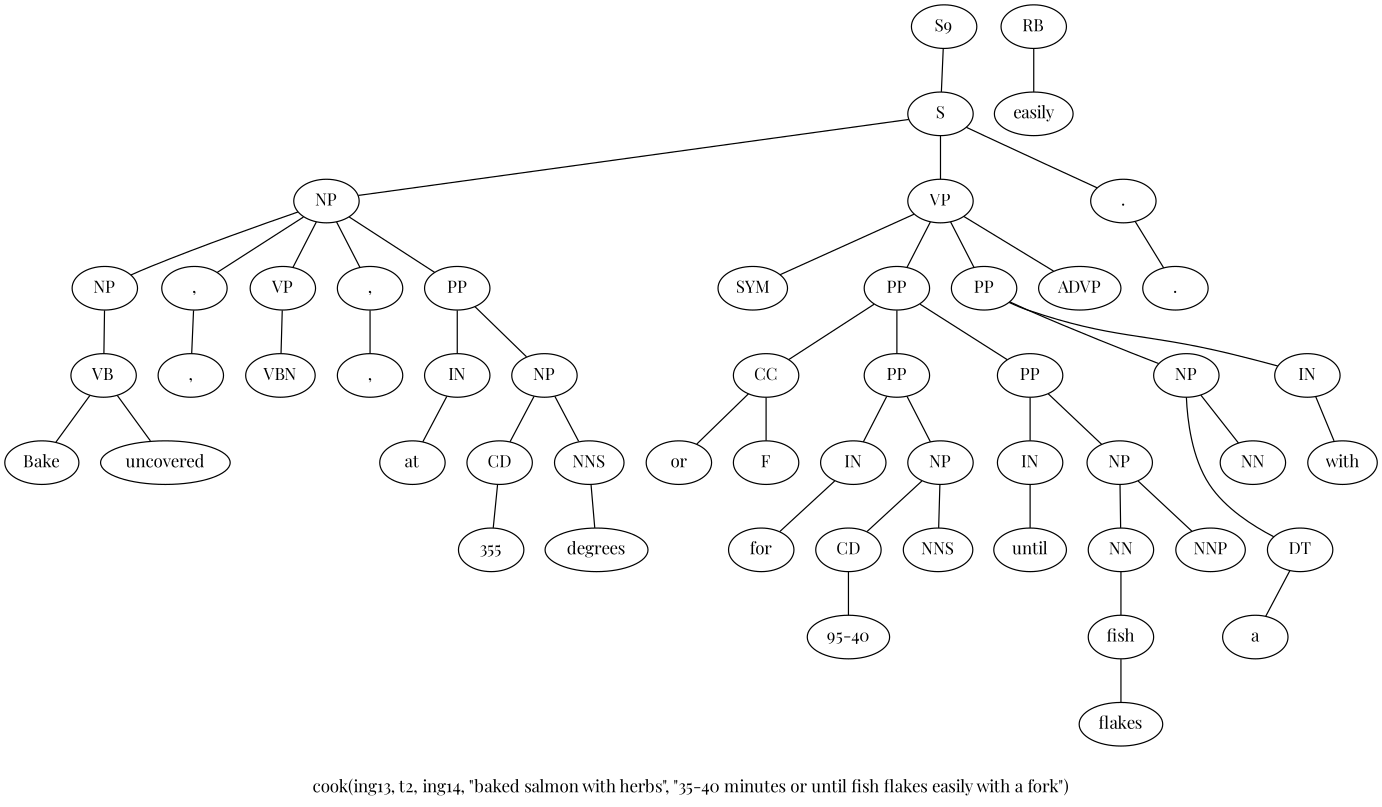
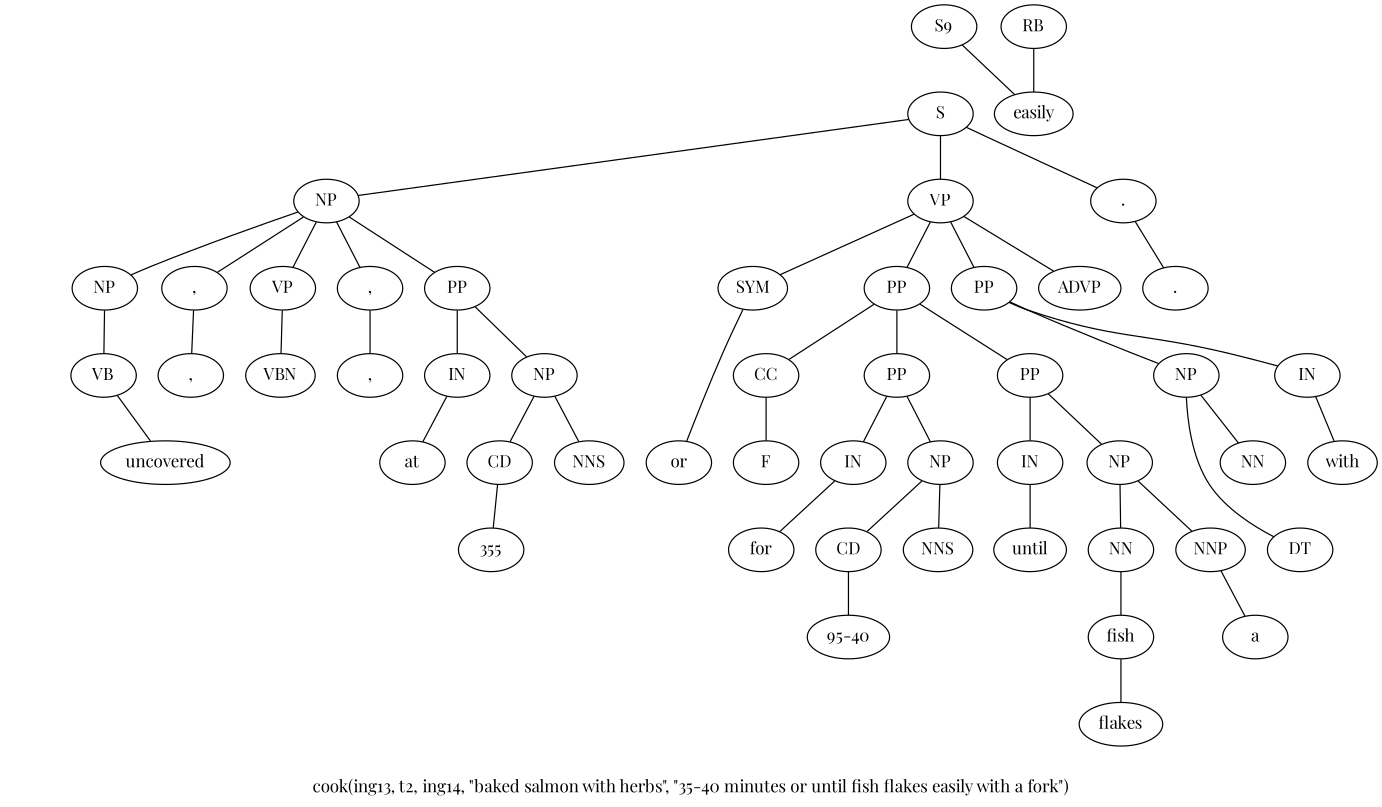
(942, 70) -> (988, 70)
(723, 419) -> (713, 375)
(42, 463) -> none
(597, 550) -> none
(1278, 593) -> (1233, 593)
